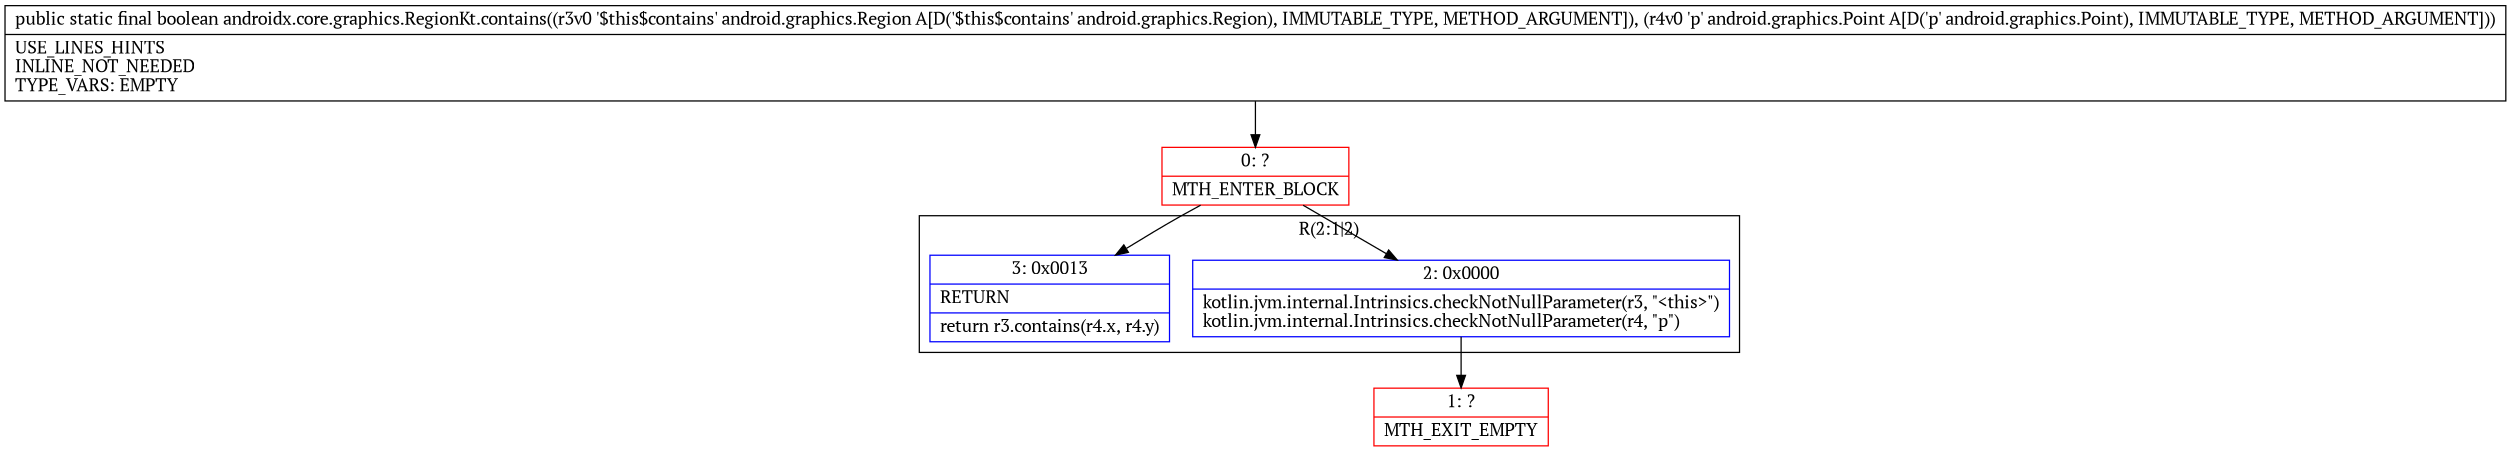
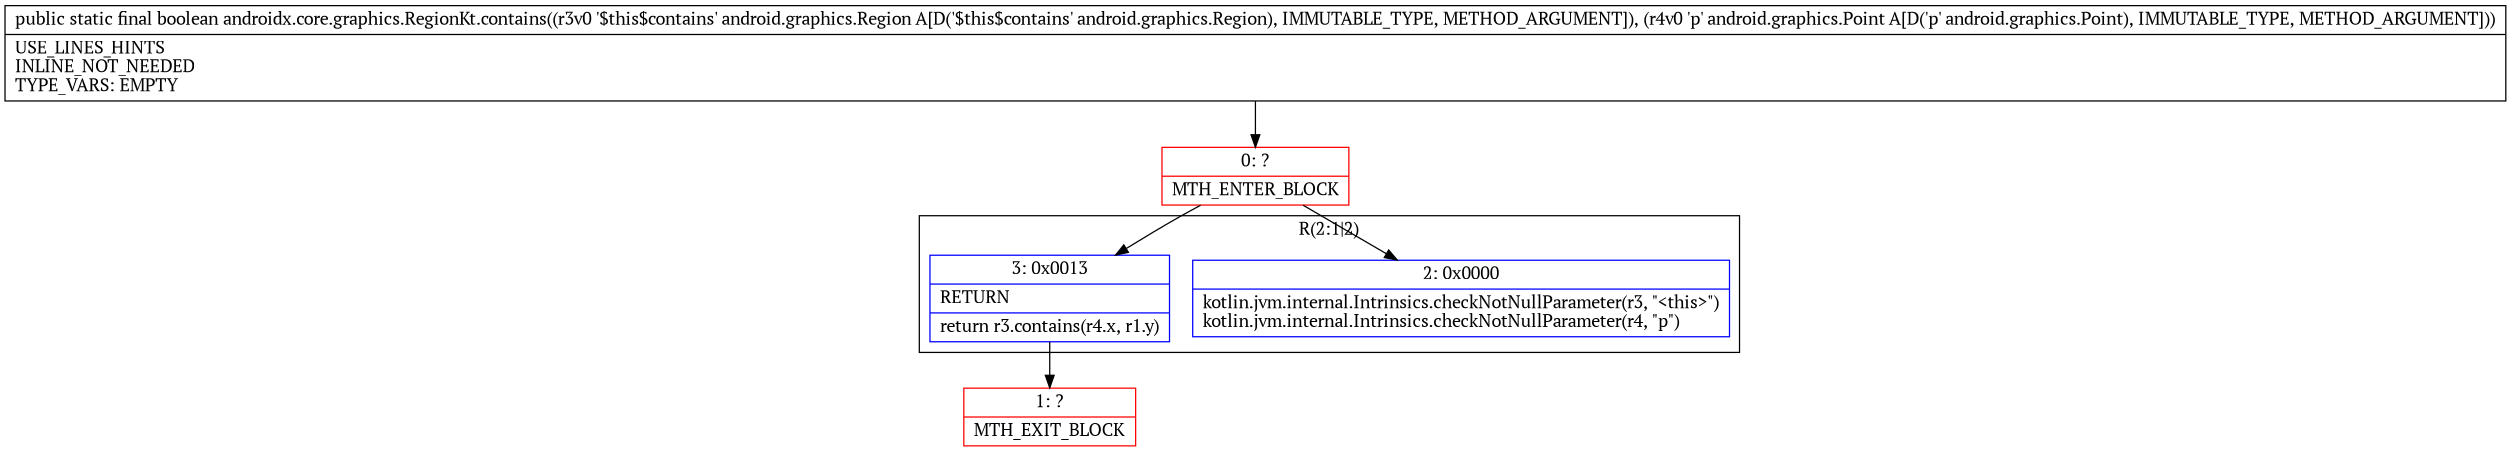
(1050, 327) -> (1050, 327)
(1461, 361) -> (1050, 360)
(1461, 431) -> (1050, 431)
